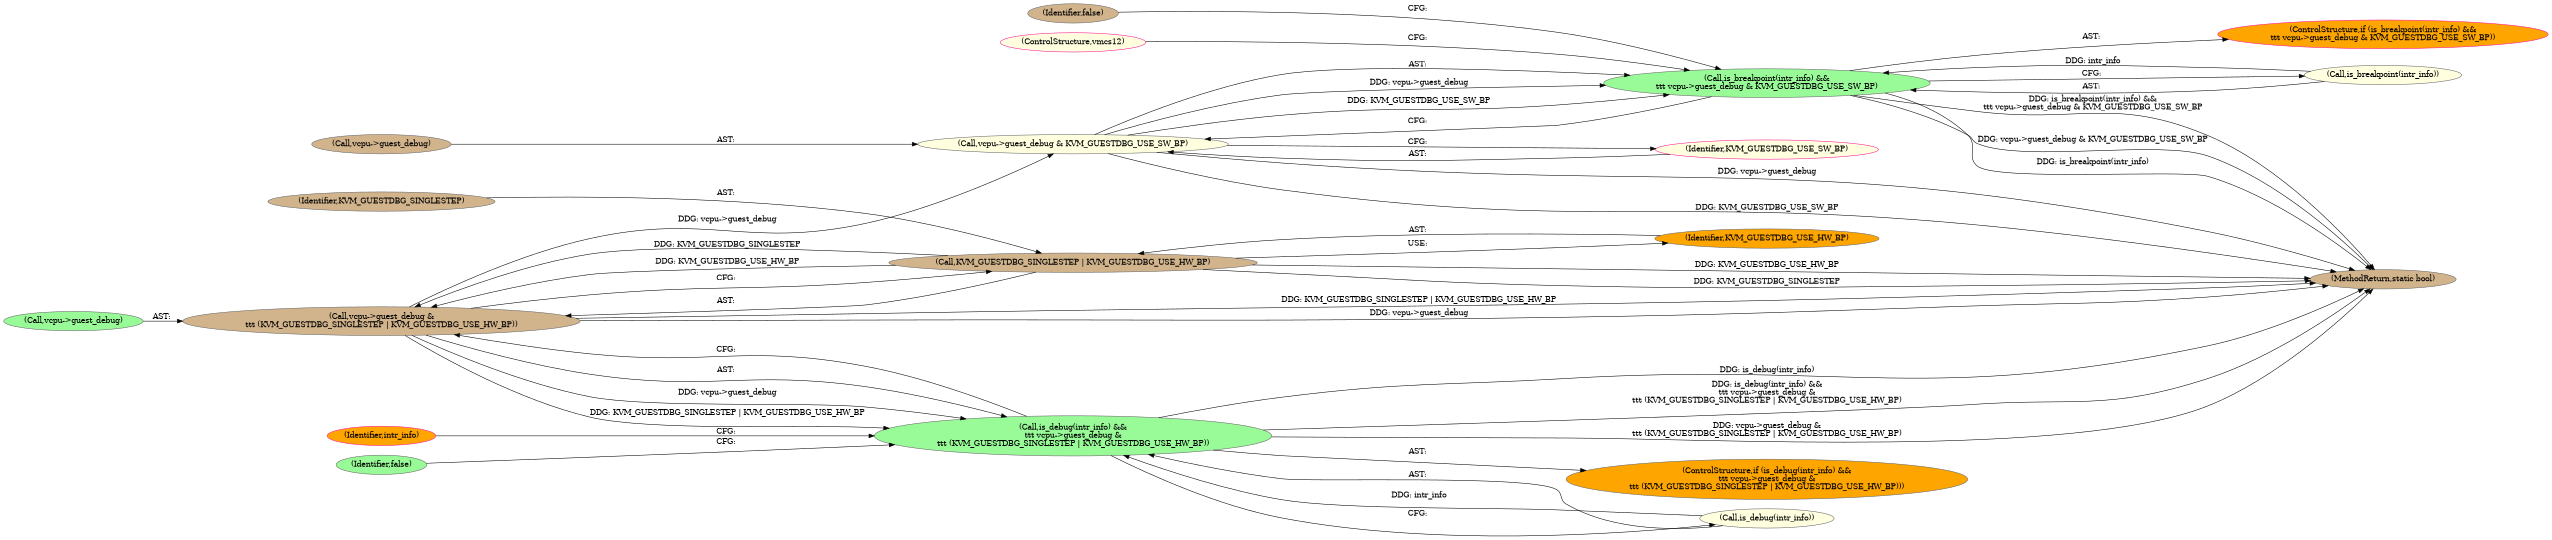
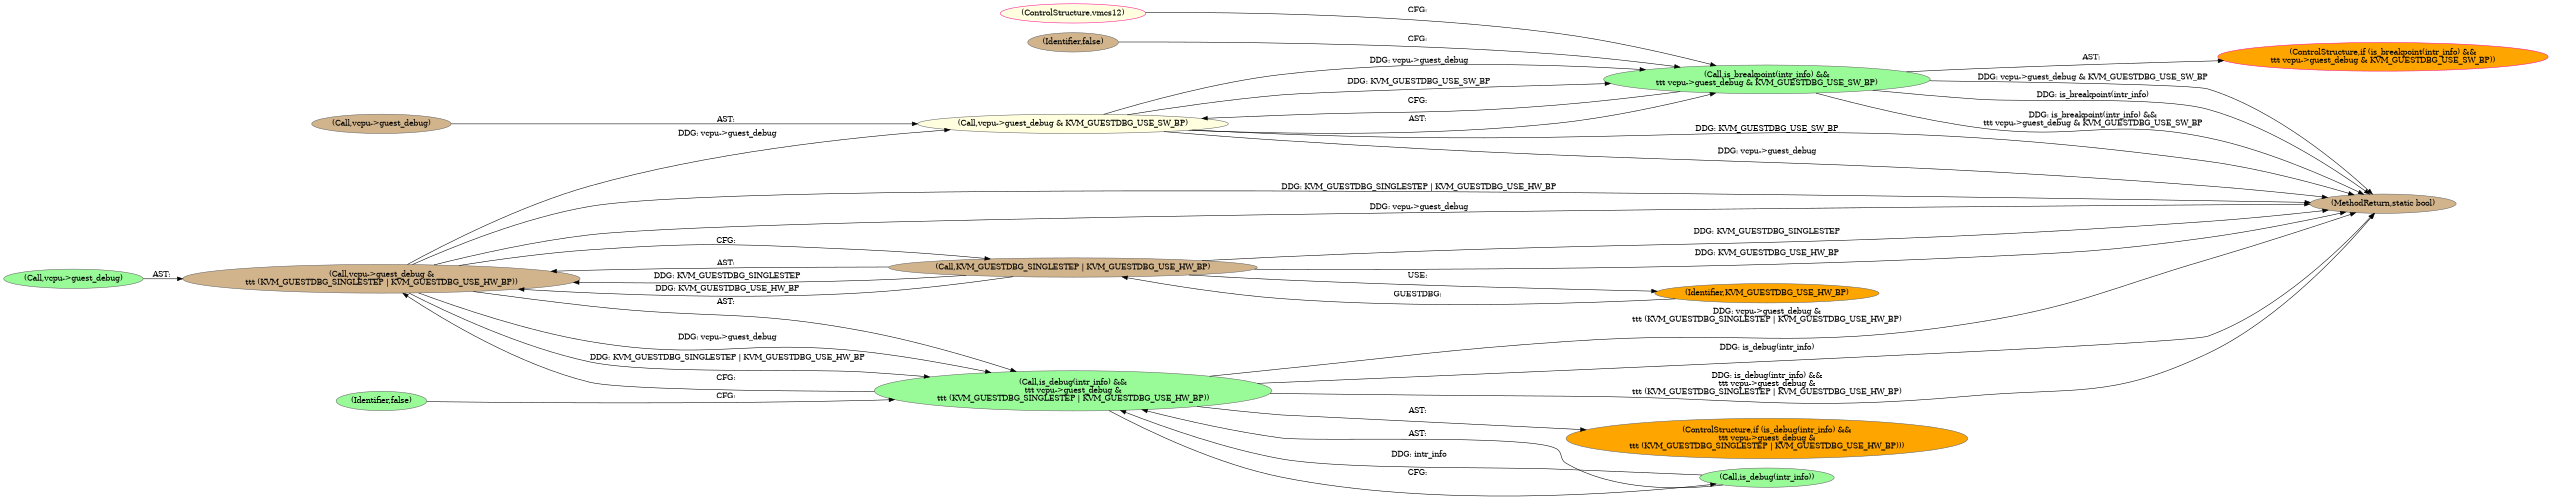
(2383, 75) -> none
(1767, 150) -> none
(381, 202) -> none
(1419, 230) -> (1419, 295)
(381, 436) -> none
(1767, 518) -> (1767, 478)
